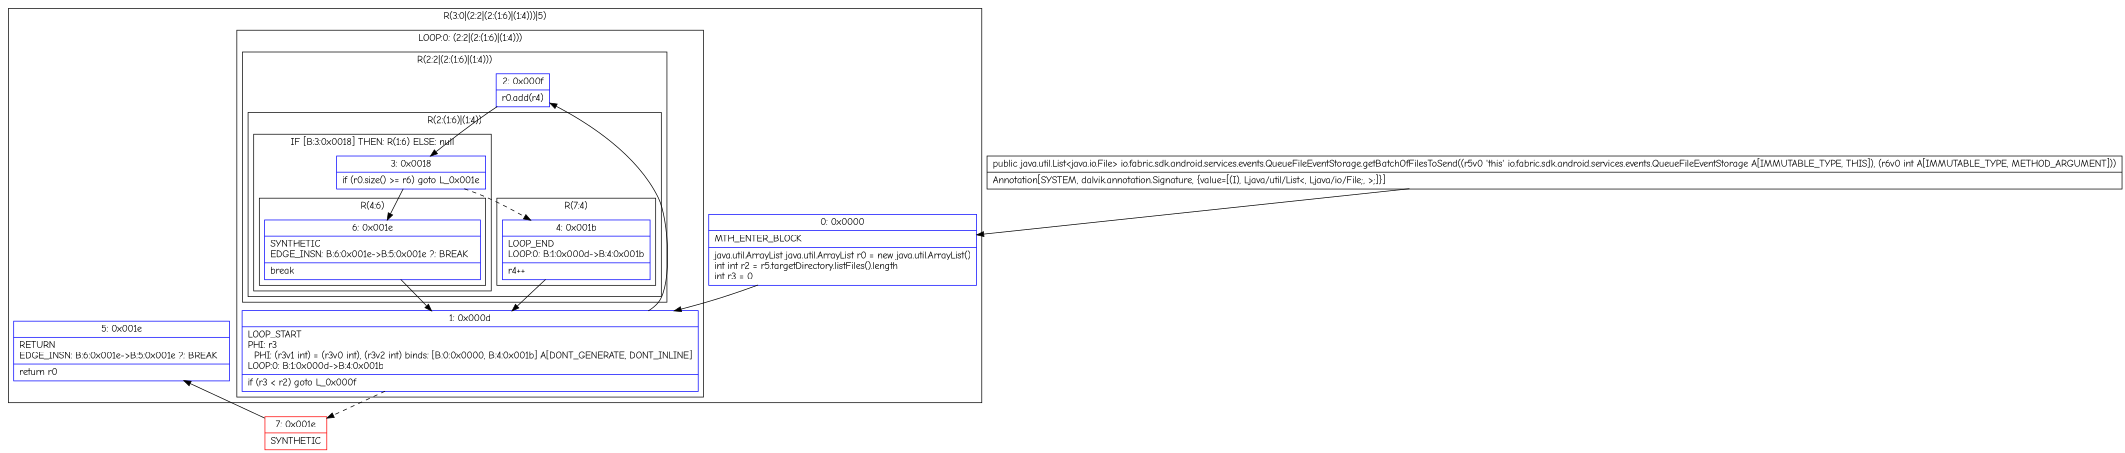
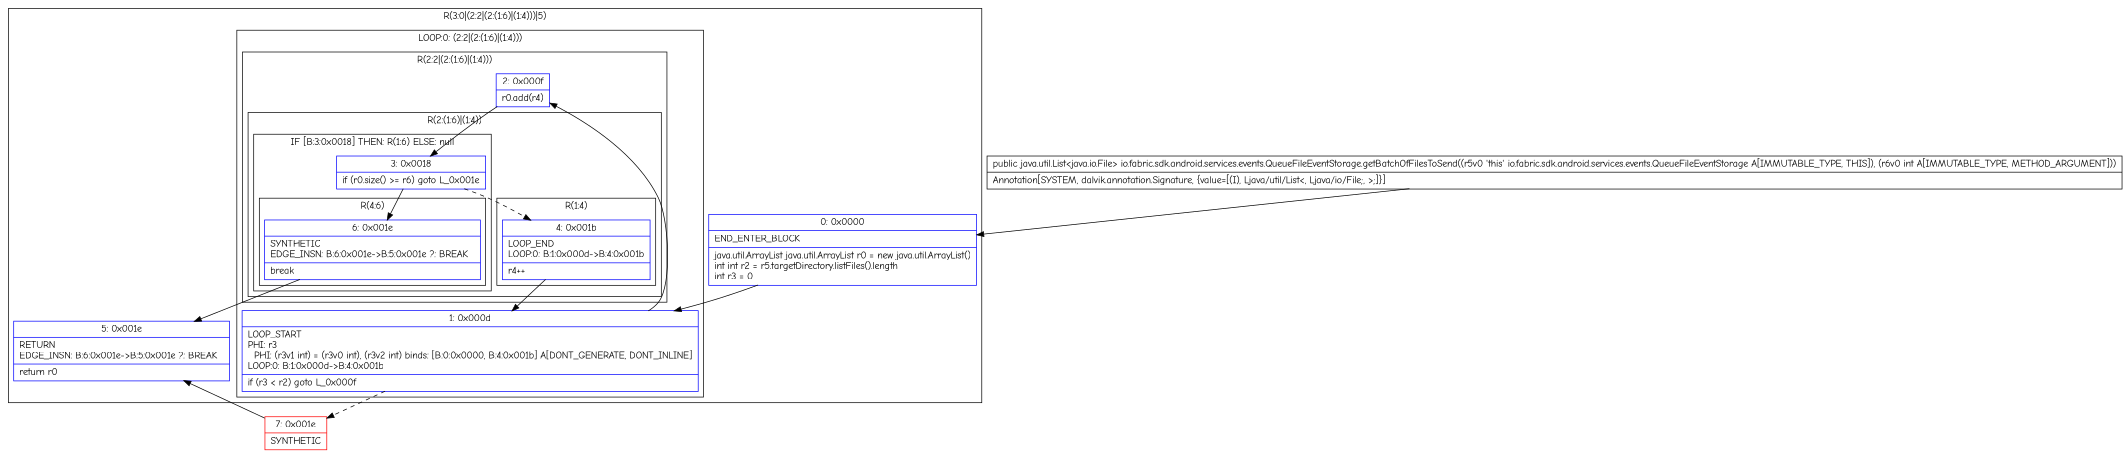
(576, 206) -> (576, 206)
(758, 239) -> (757, 239)
(414, 293) -> (231, 307)
